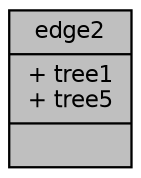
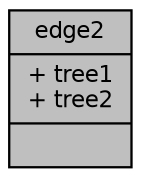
(70, 100) -> (70, 100)
